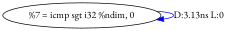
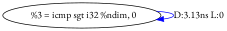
(82, 15) -> (82, 15)
